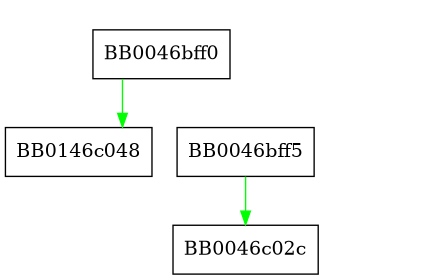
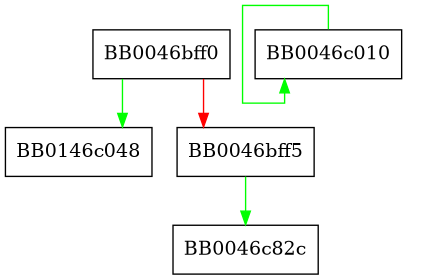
none -> (328, 54)
none -> (204, 96)
(246, 250) -> (246, 250)
